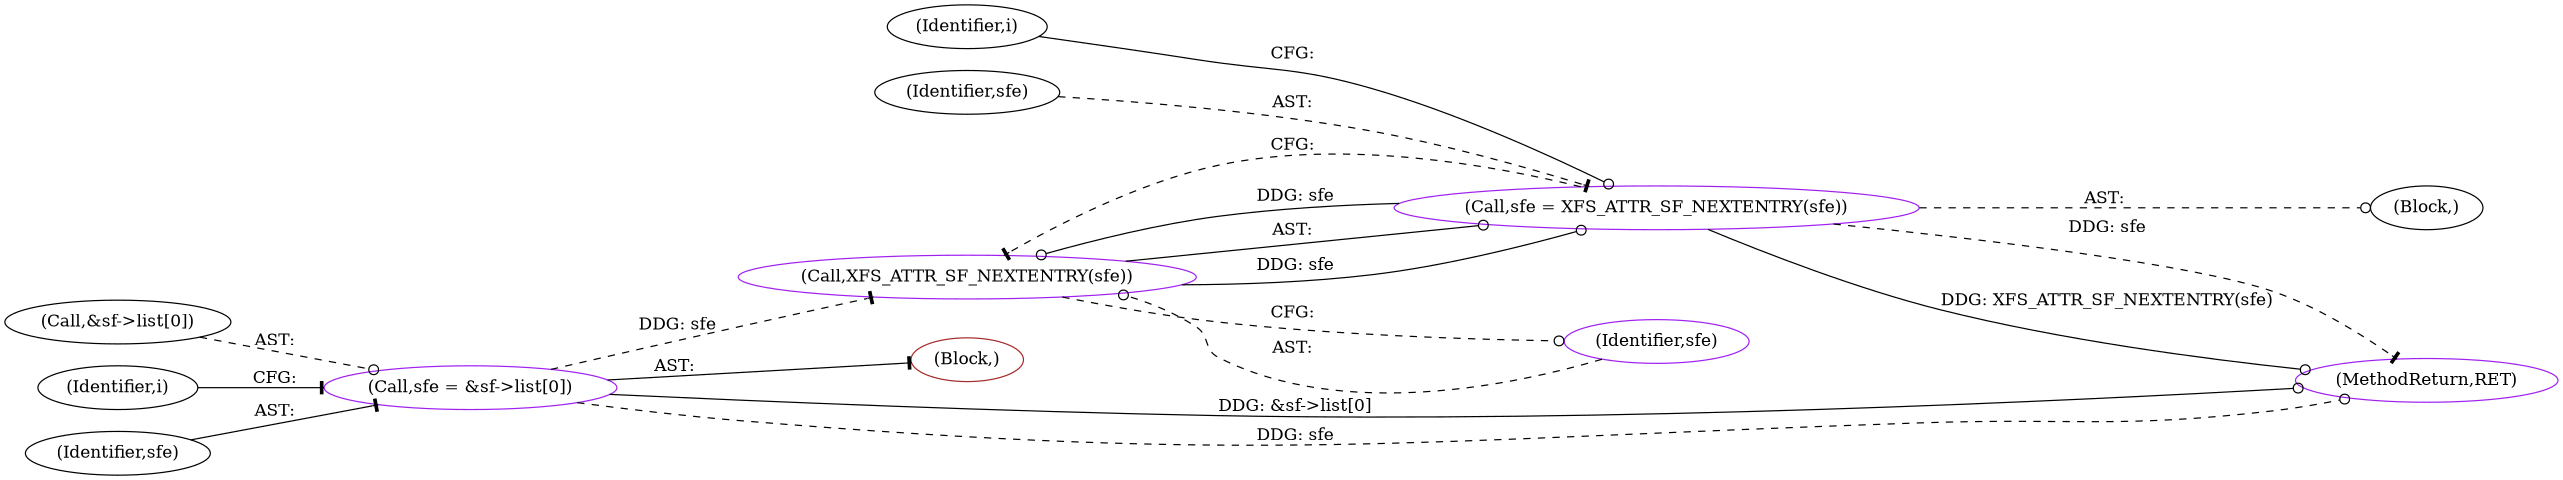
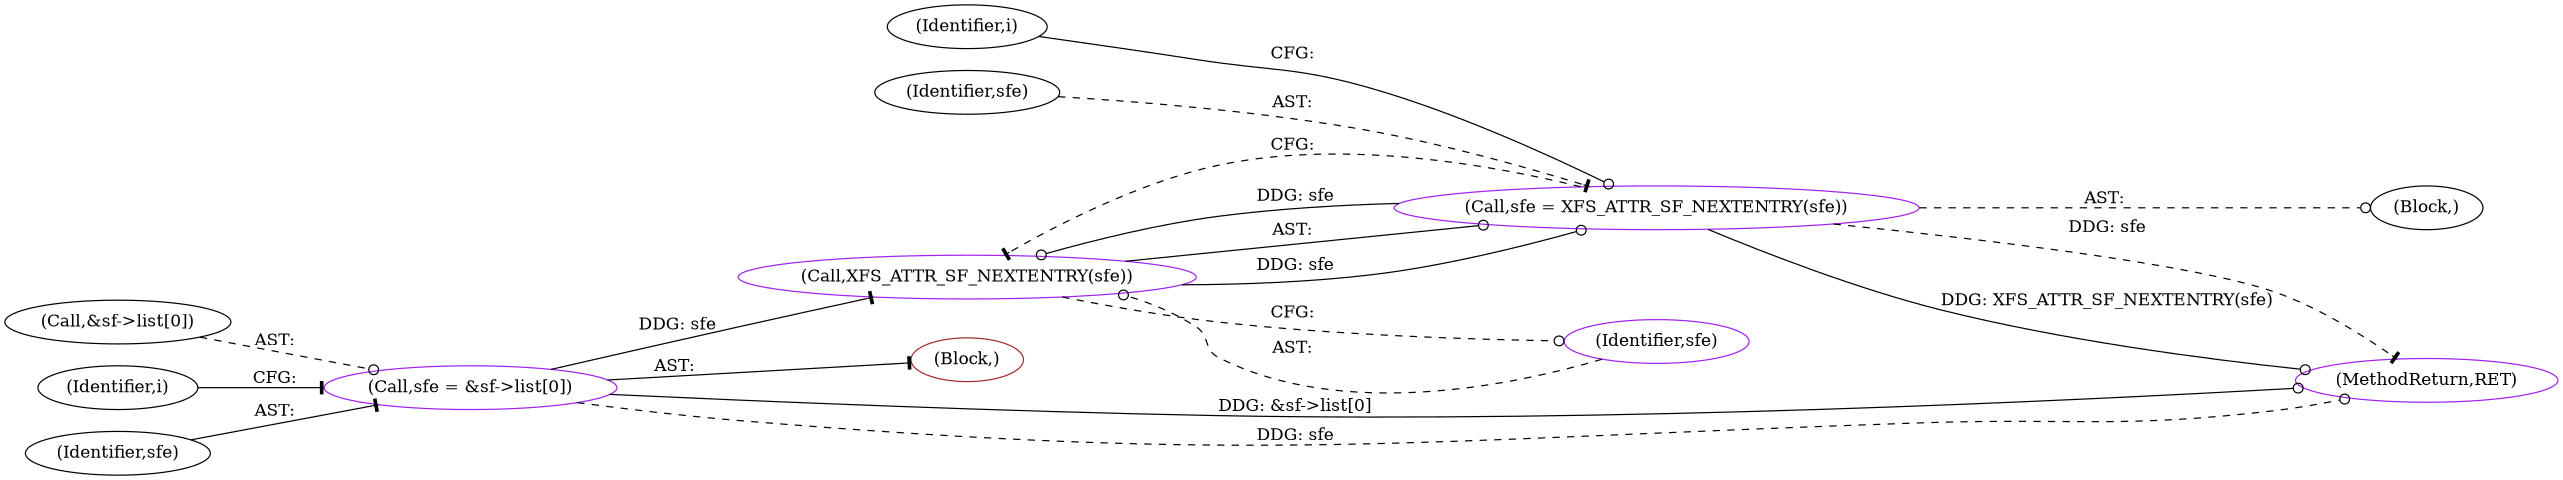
(709, 333) -> (709, 333)
